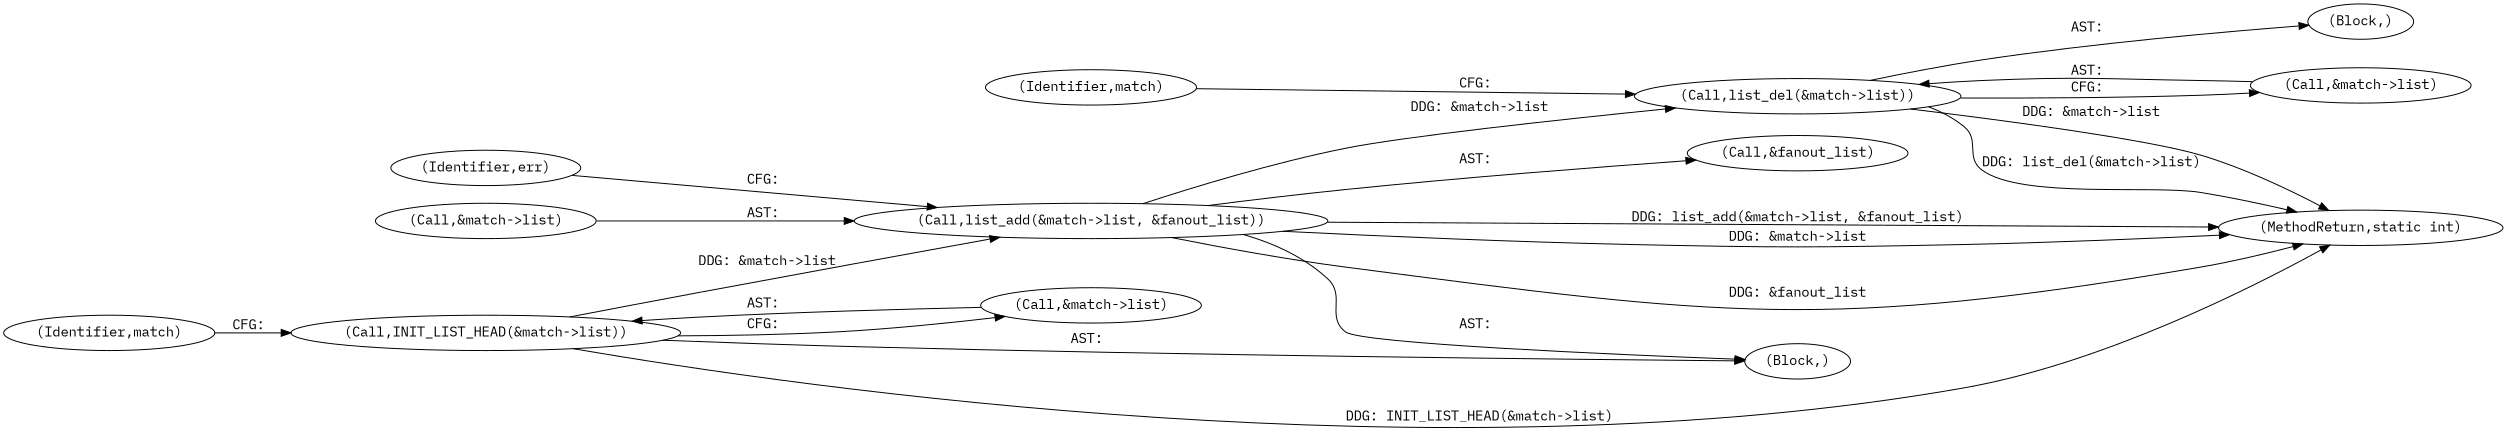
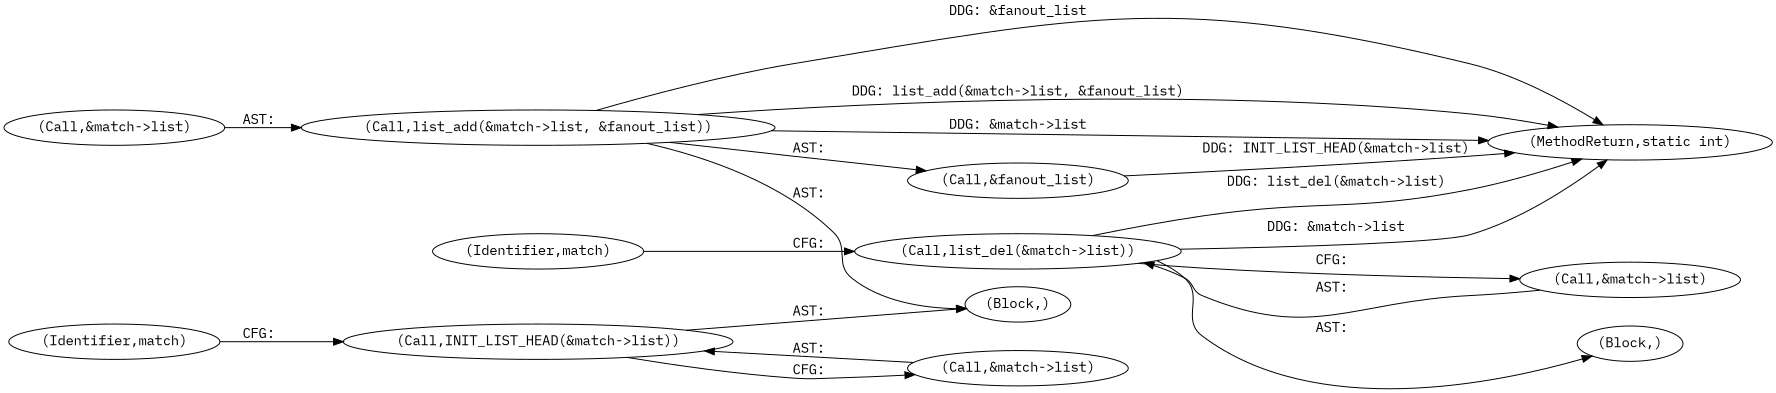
(1401, 139) -> none
(486, 168) -> none
(780, 277) -> none
(1460, 426) -> (1315, 166)
